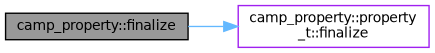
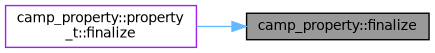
(206, 26) -> (214, 26)
